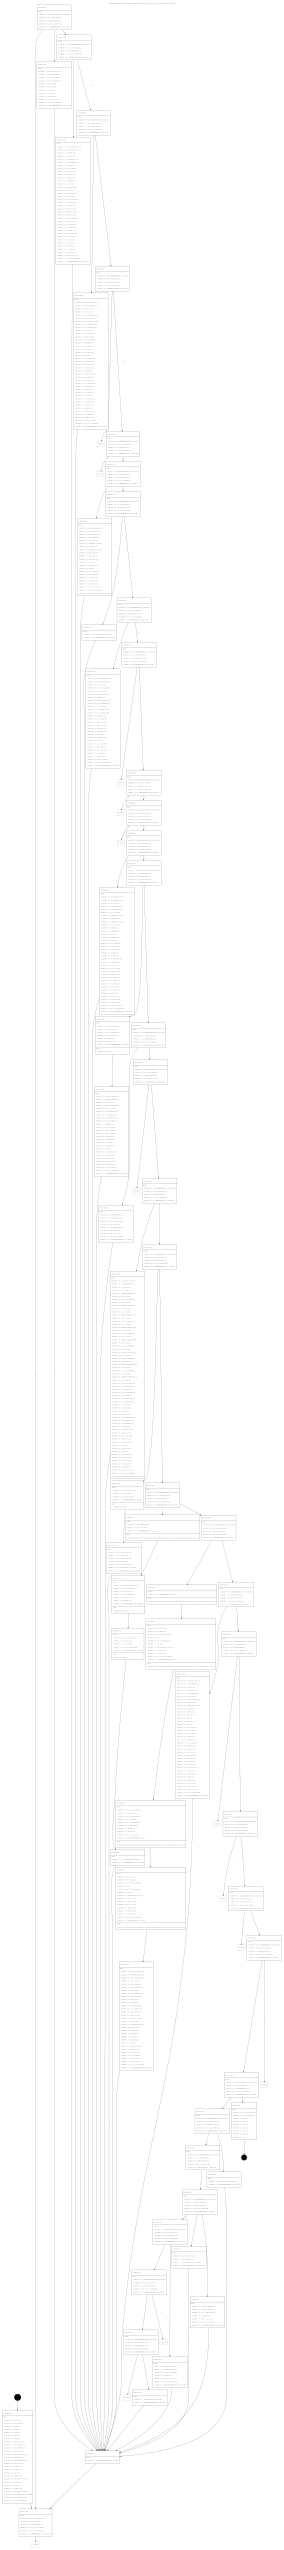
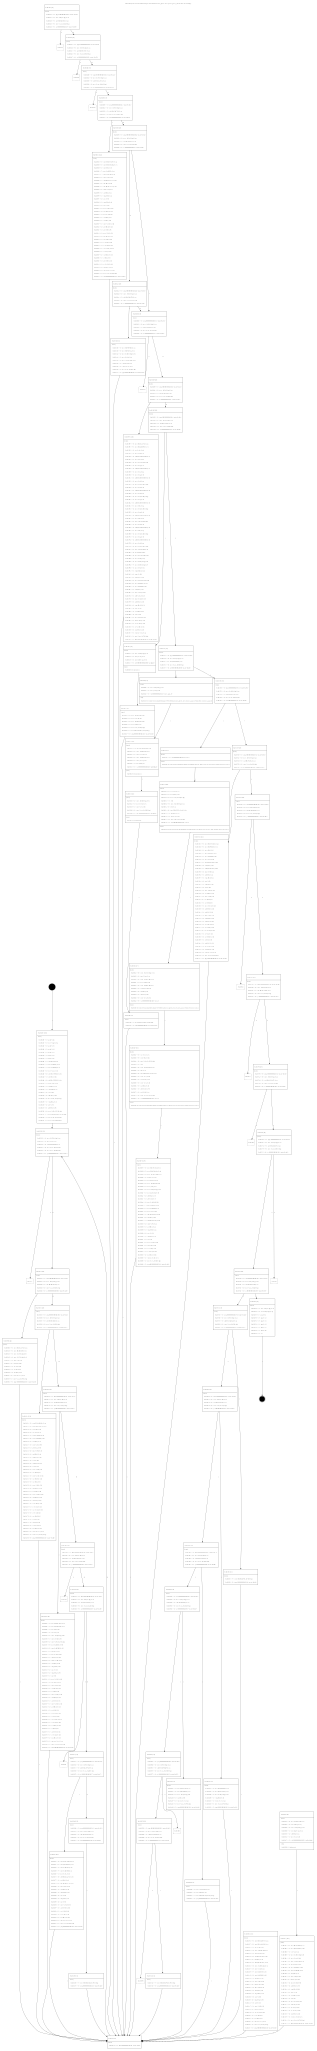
(134, 610) -> none
(142, 953) -> (142, 230)
(36, 1268) -> (52, 1212)
(207, 2255) -> (221, 1595)
